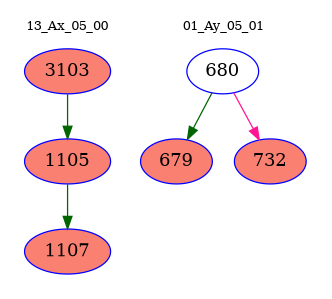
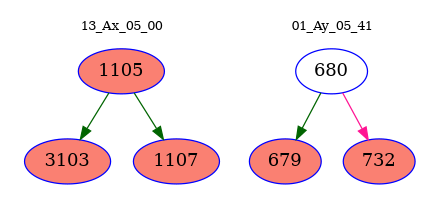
(223, 27) -> (332, 27)
(68, 110) -> (98, 111)
